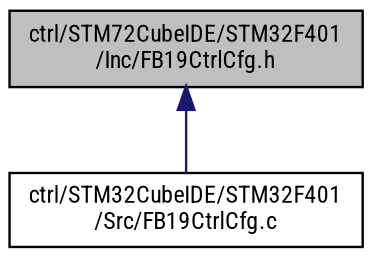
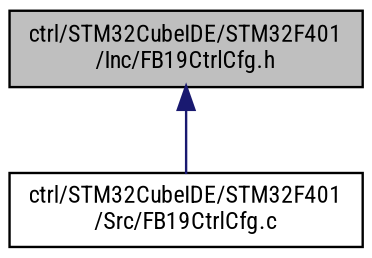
(186, 49) -> (186, 49)
